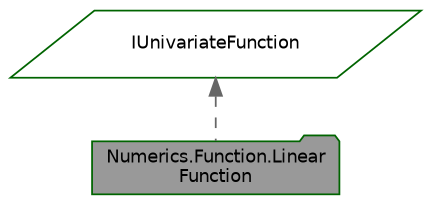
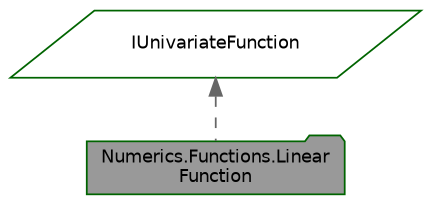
(216, 168) -> (216, 168)
